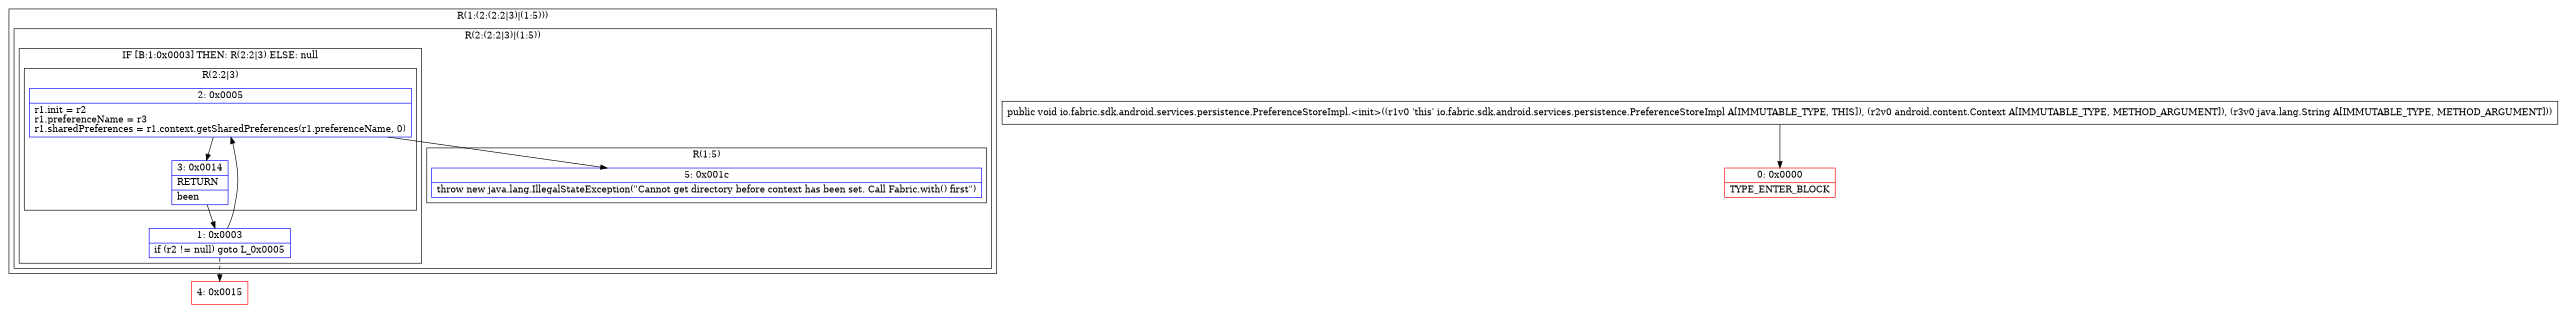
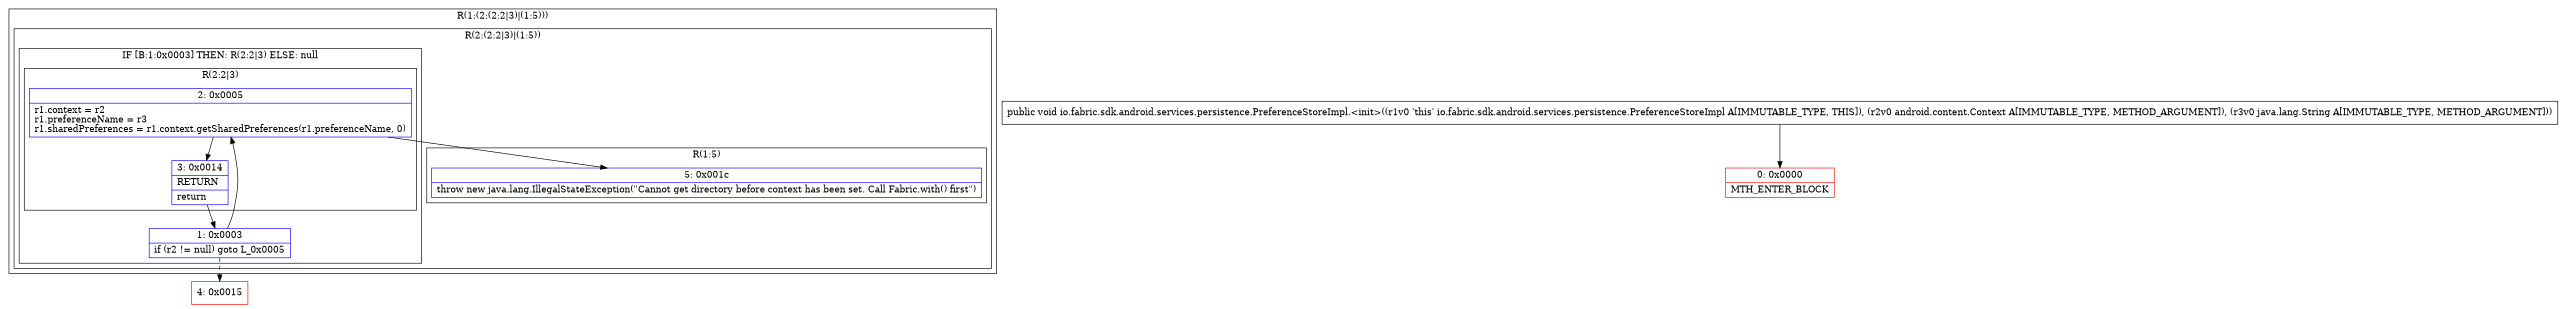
(61, 110) -> (70, 110)
(1780, 190) -> (1780, 190)
(188, 197) -> (192, 197)
